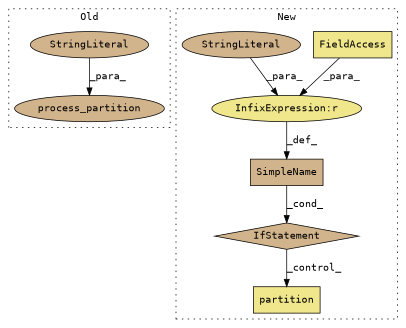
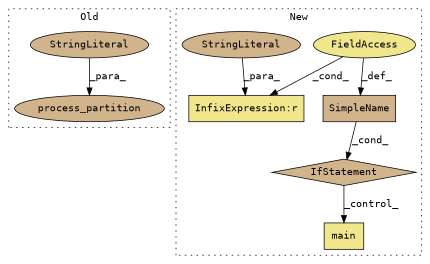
(353, 45) -> (364, 45)
(342, 77) -> (331, 77)
(287, 109) -> (246, 109)
(287, 137) -> (362, 73)
(287, 300) -> (344, 236)
